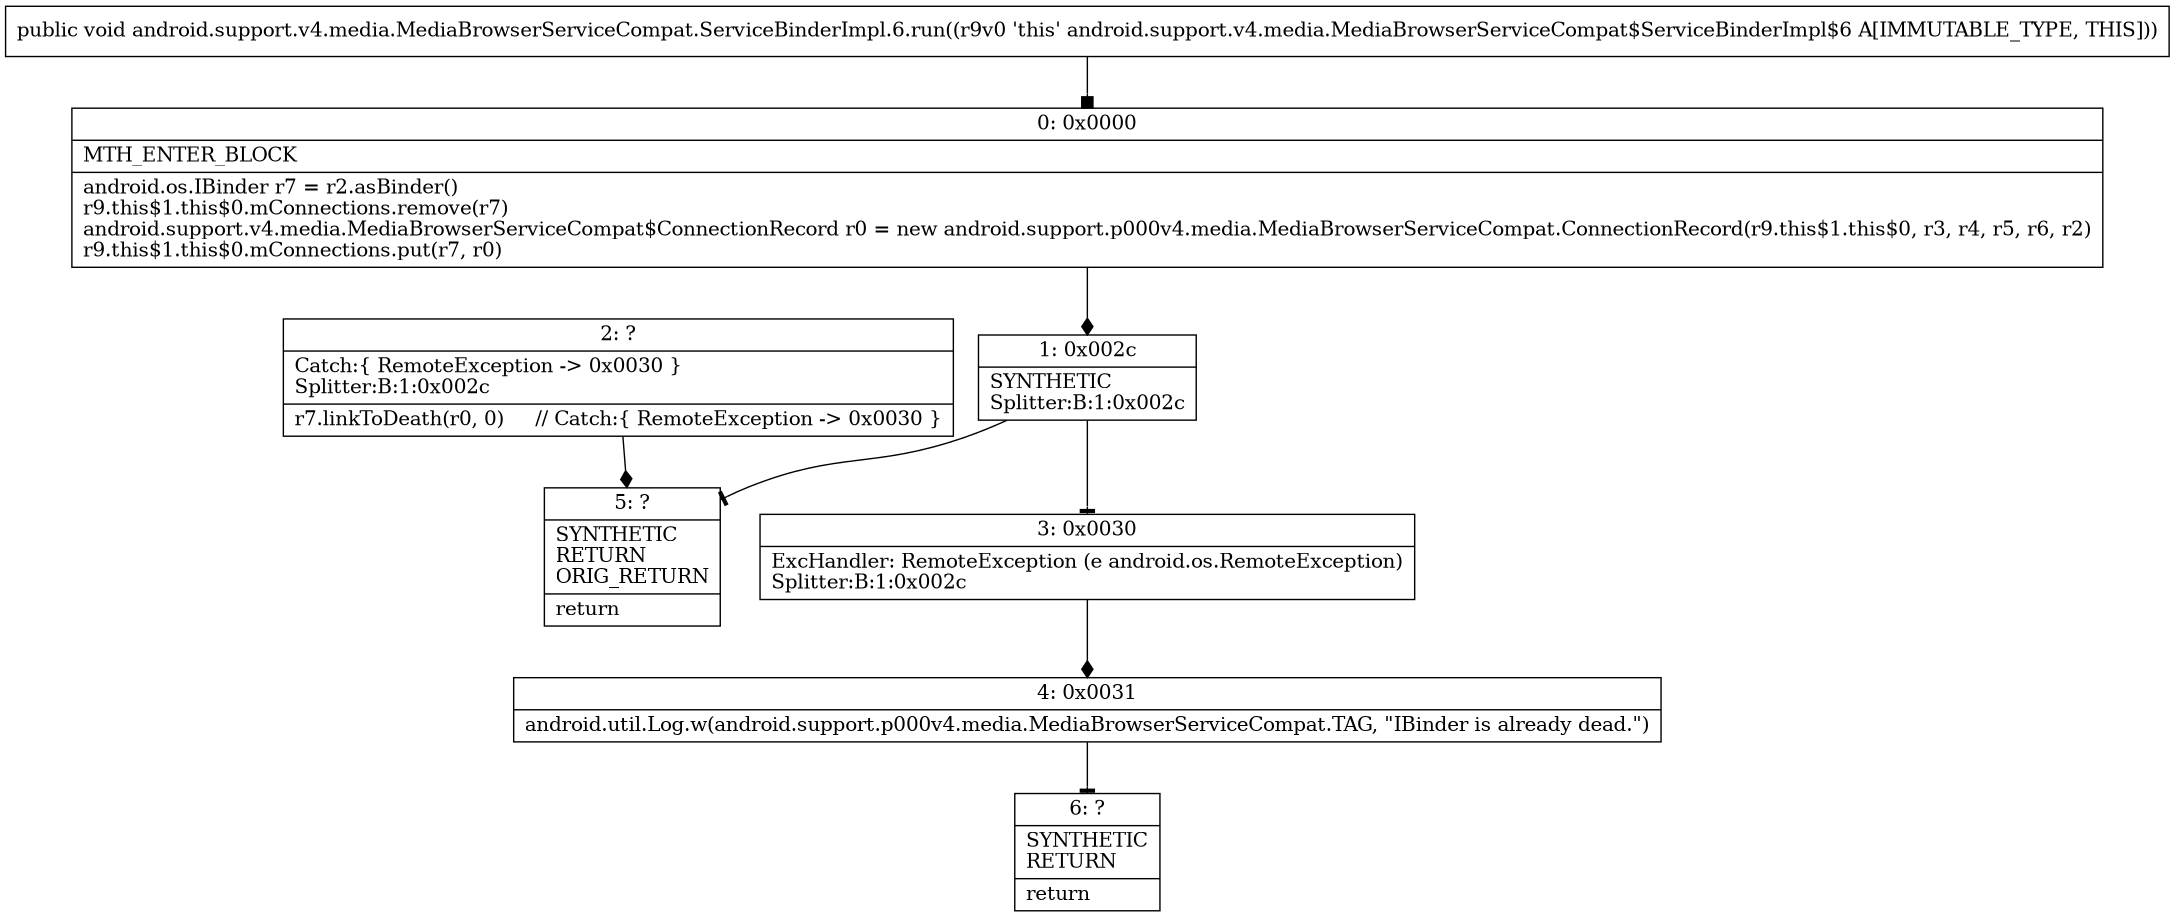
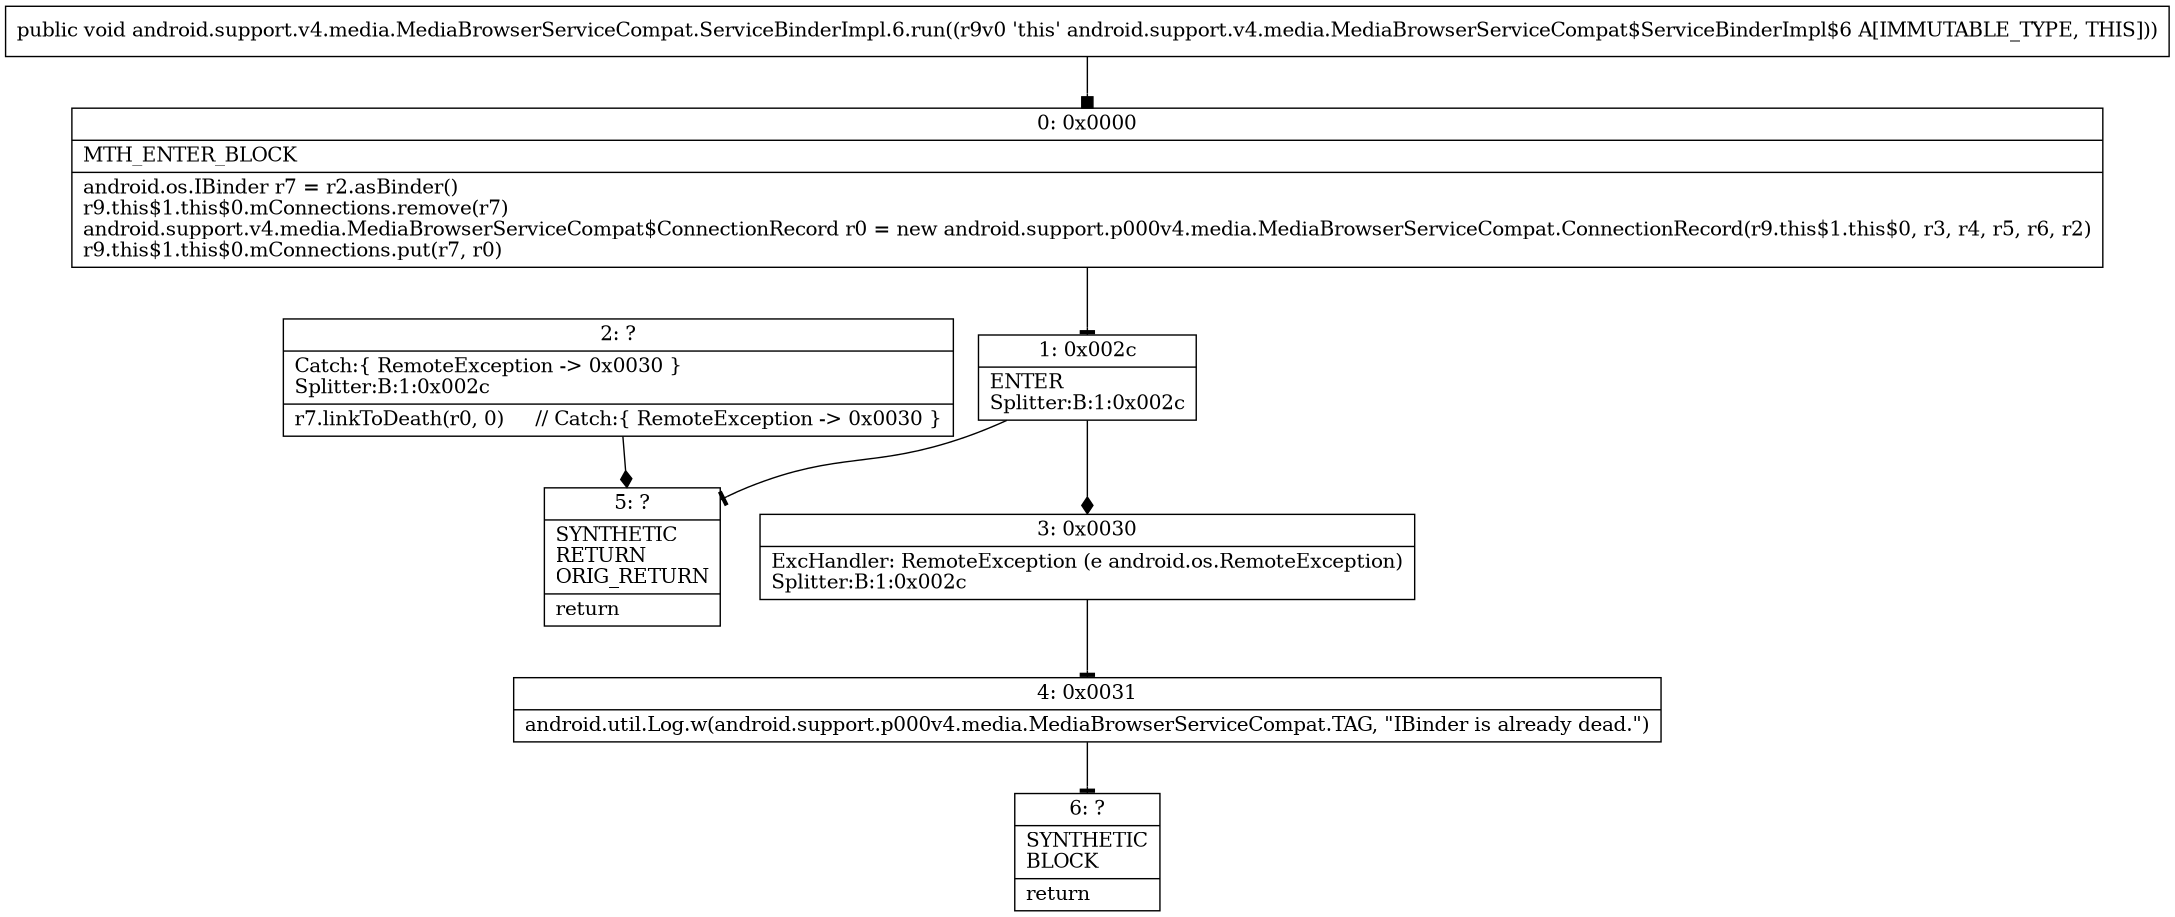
(1087, 293) -> (1087, 298)
(1051, 382) -> (1027, 382)
(1087, 463) -> (1087, 459)
(1087, 630) -> (1087, 635)
(1071, 862) -> (1062, 862)
